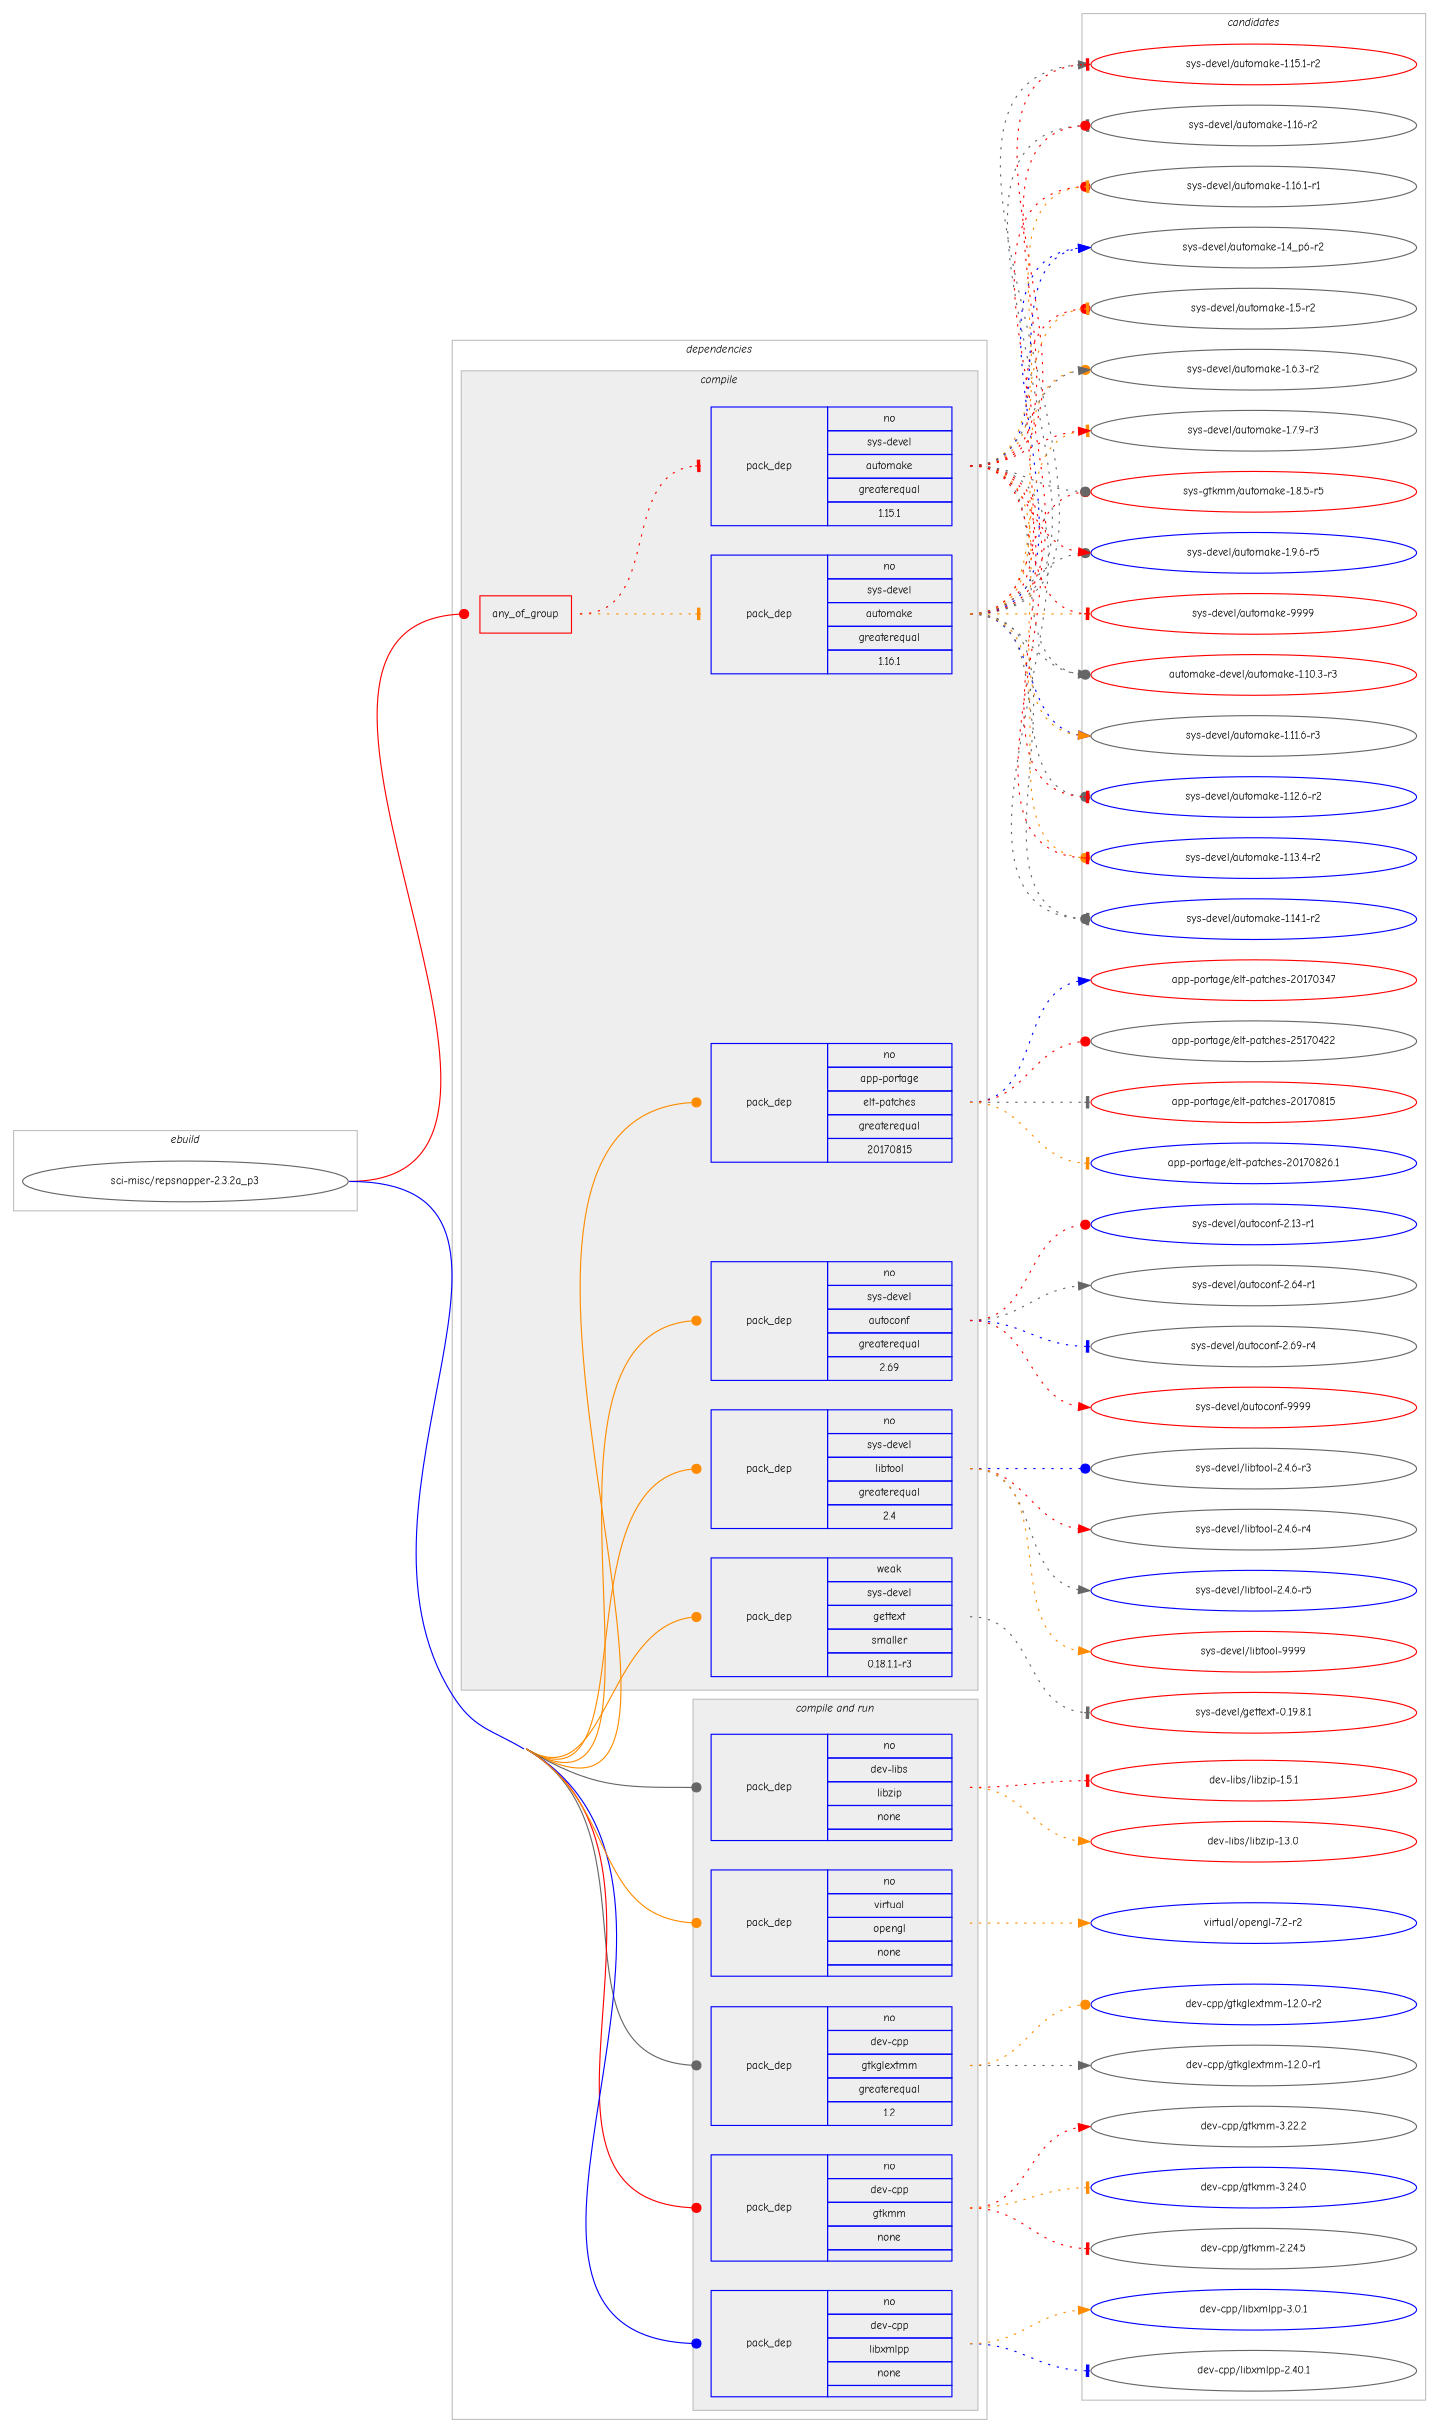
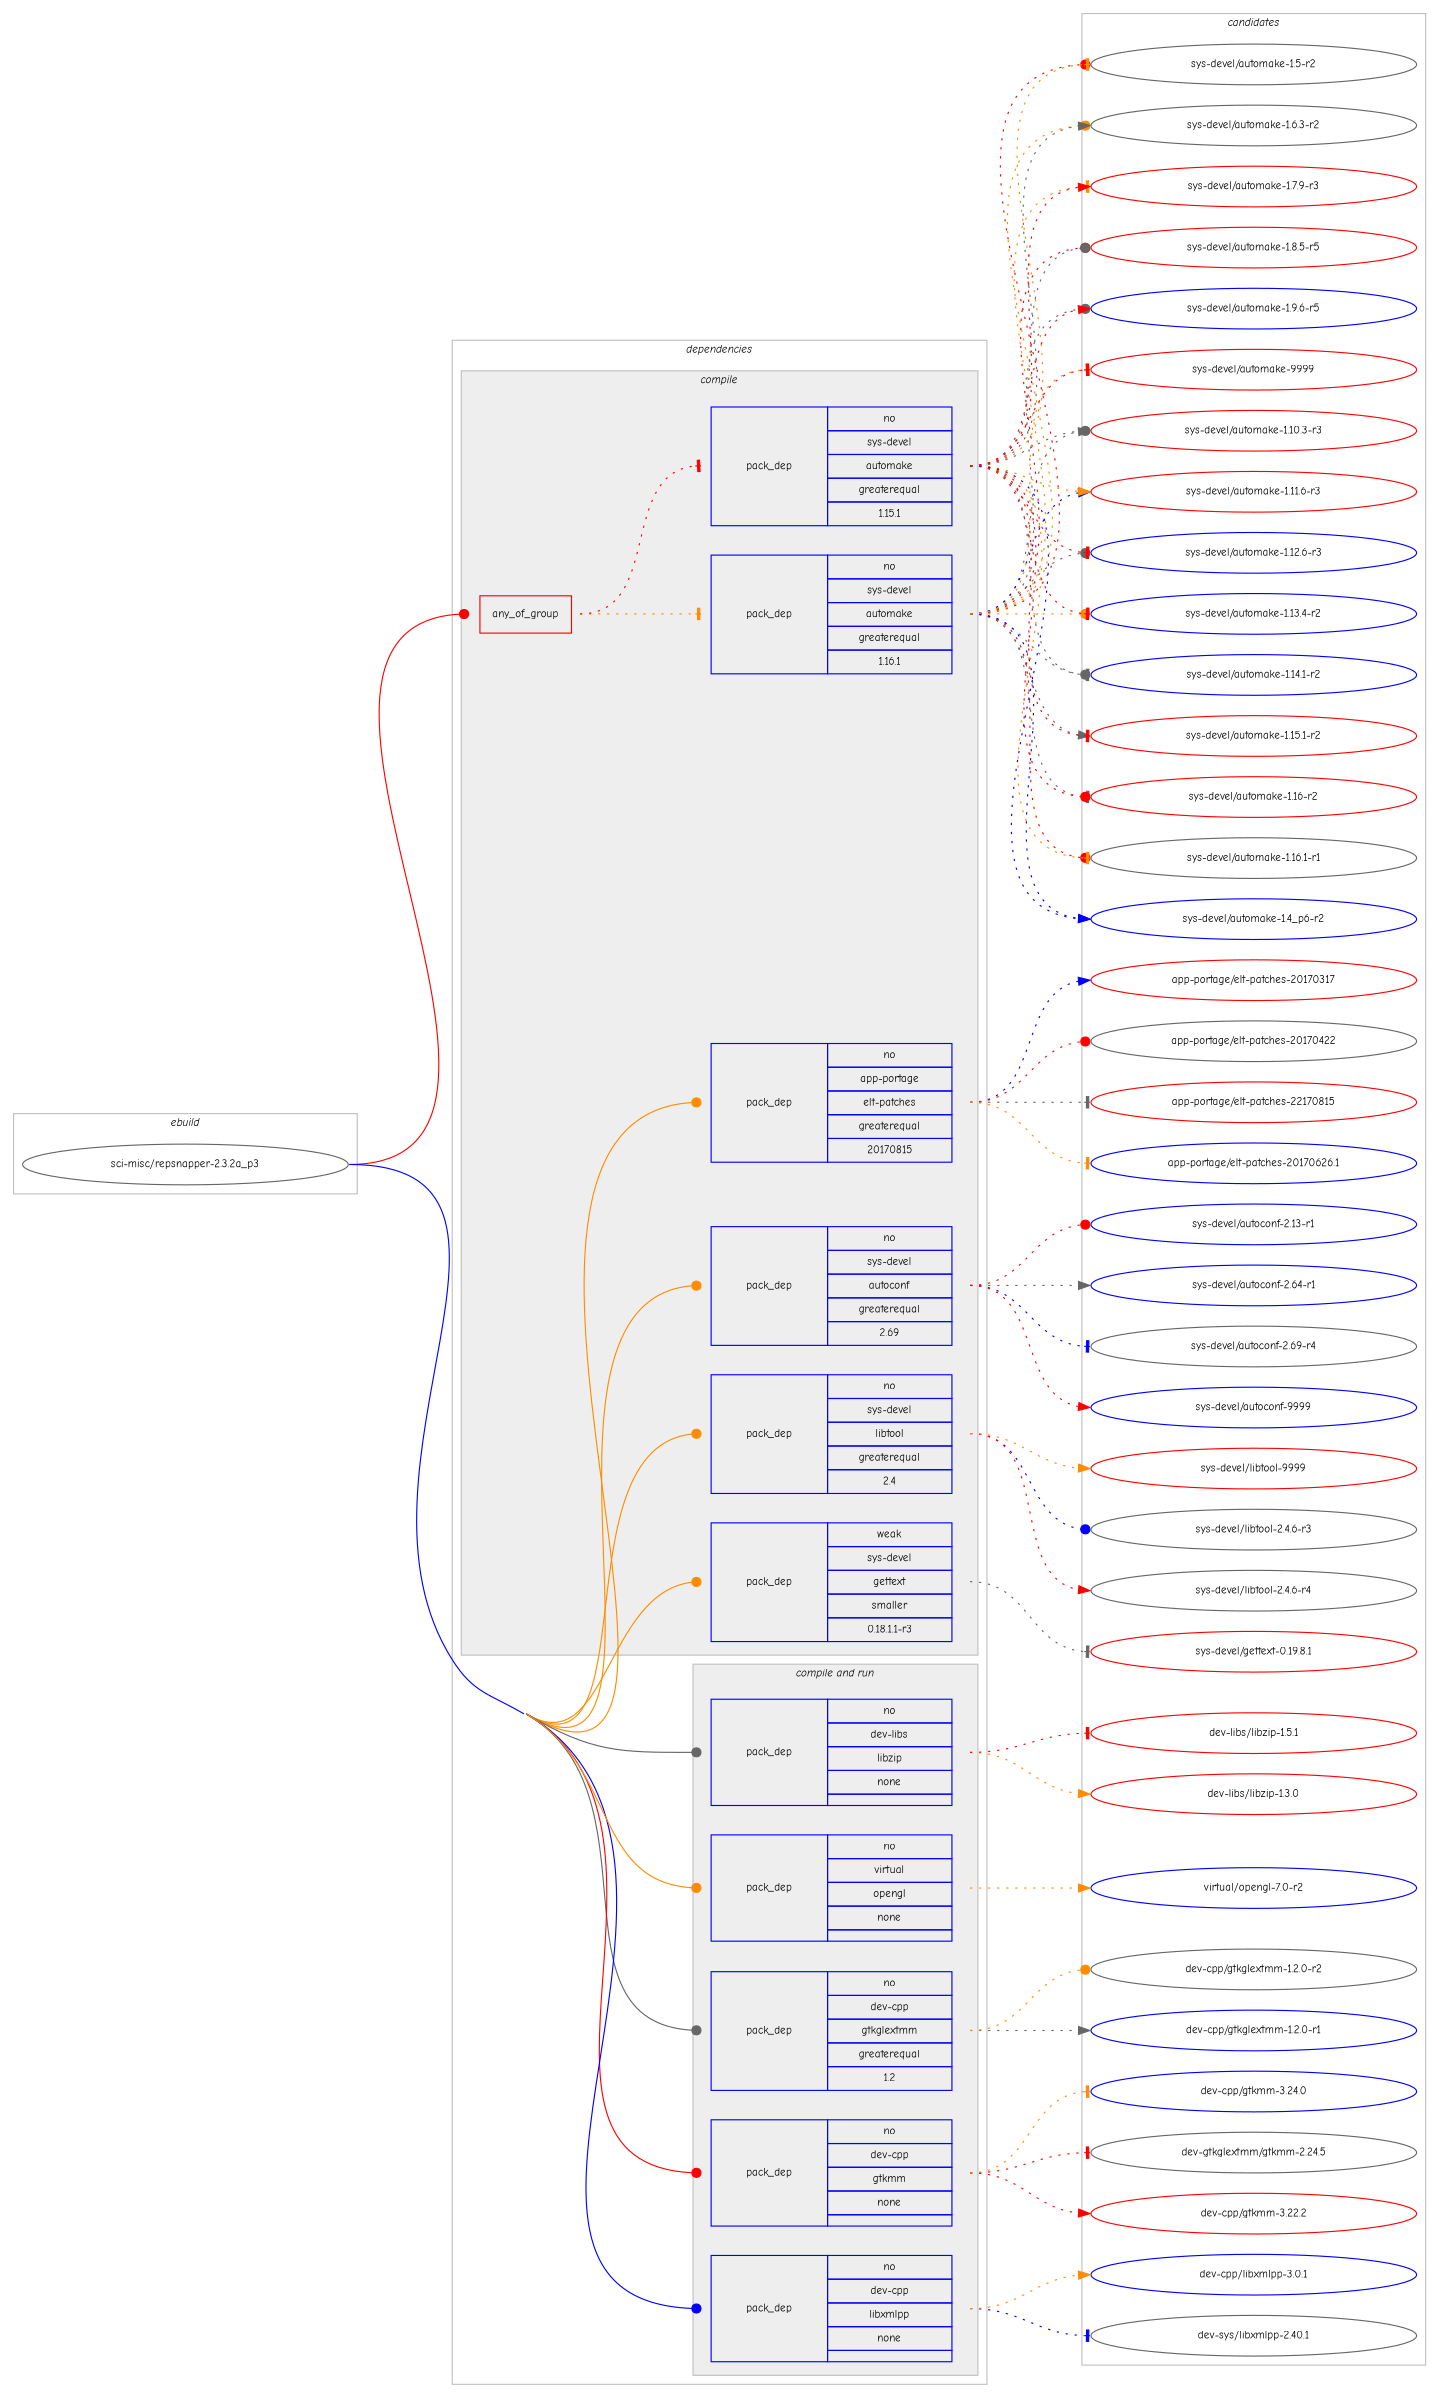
(1254, 125) -> (1254, 797)
(1254, 248) -> (1254, 919)
(1254, 431) -> (1254, 187)
(1254, 492) -> (1254, 248)
(1254, 675) -> (1254, 431)
(1254, 736) -> (1254, 492)
(1254, 797) -> (1254, 553)
(1254, 980) -> (1254, 980)
(1254, 1041) -> (1254, 1041)
(1254, 1102) -> (1254, 1102)
(1254, 1163) -> (1254, 1163)
(1254, 1285) -> (1254, 1285)
(1254, 1408) -> (1254, 1408)
(1254, 1591) -> none
(1254, 1923) -> (1254, 1888)
(1254, 2004) -> (1254, 1969)
(1254, 2066) -> (1254, 2030)
(1254, 2127) -> (1254, 2214)
(1254, 2249) -> (1254, 2153)
(1254, 2371) -> (1254, 2336)
